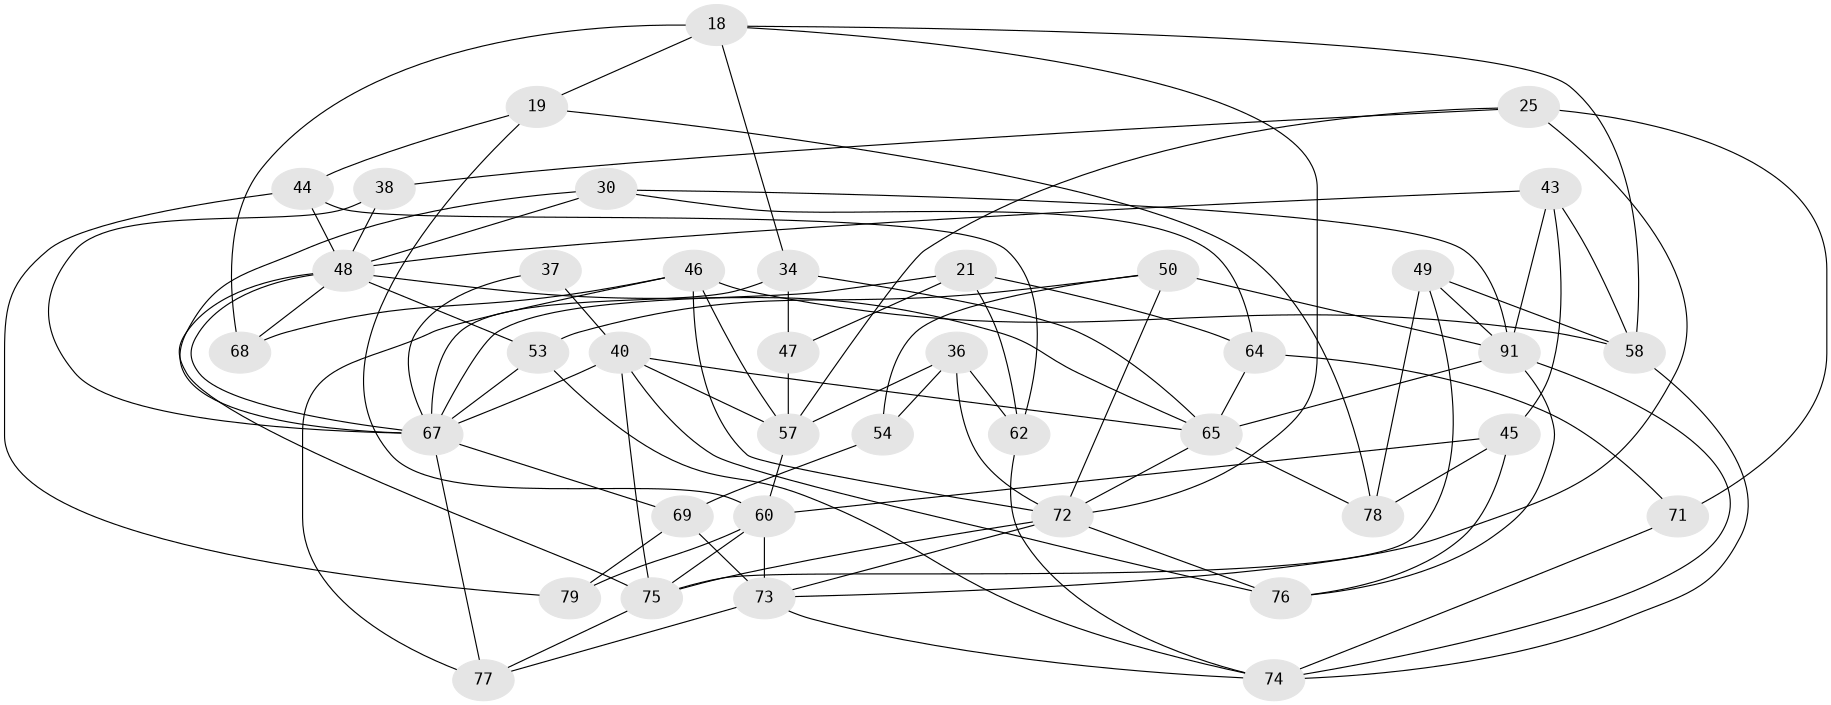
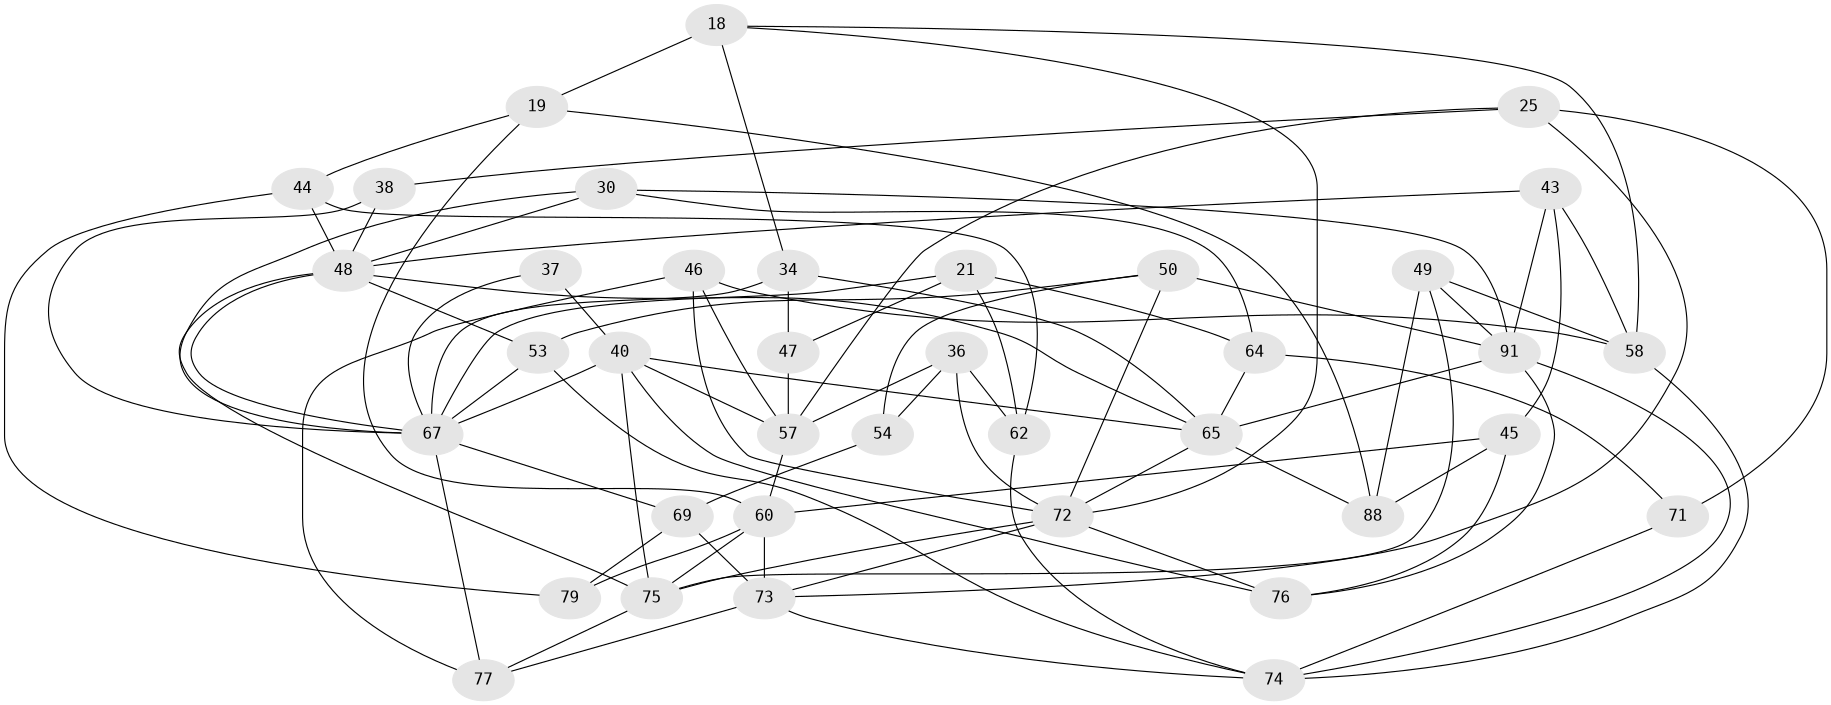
(240, 353) -> none
(1373, 516) -> (1373, 516)
